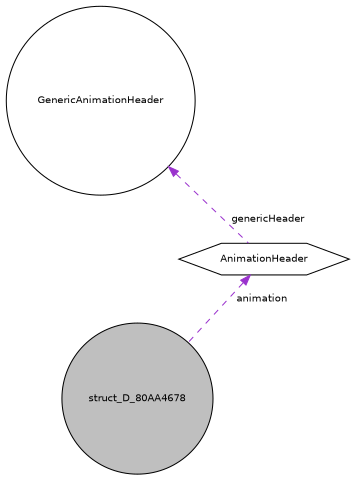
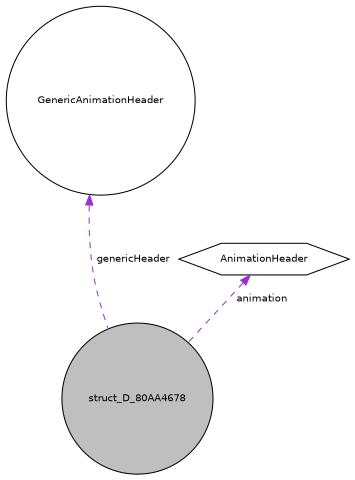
(212, 209) -> (92, 268)
